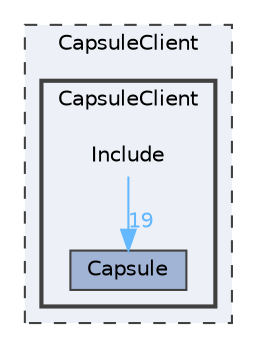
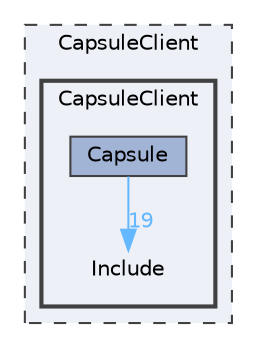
(128, 203) -> (128, 203)
